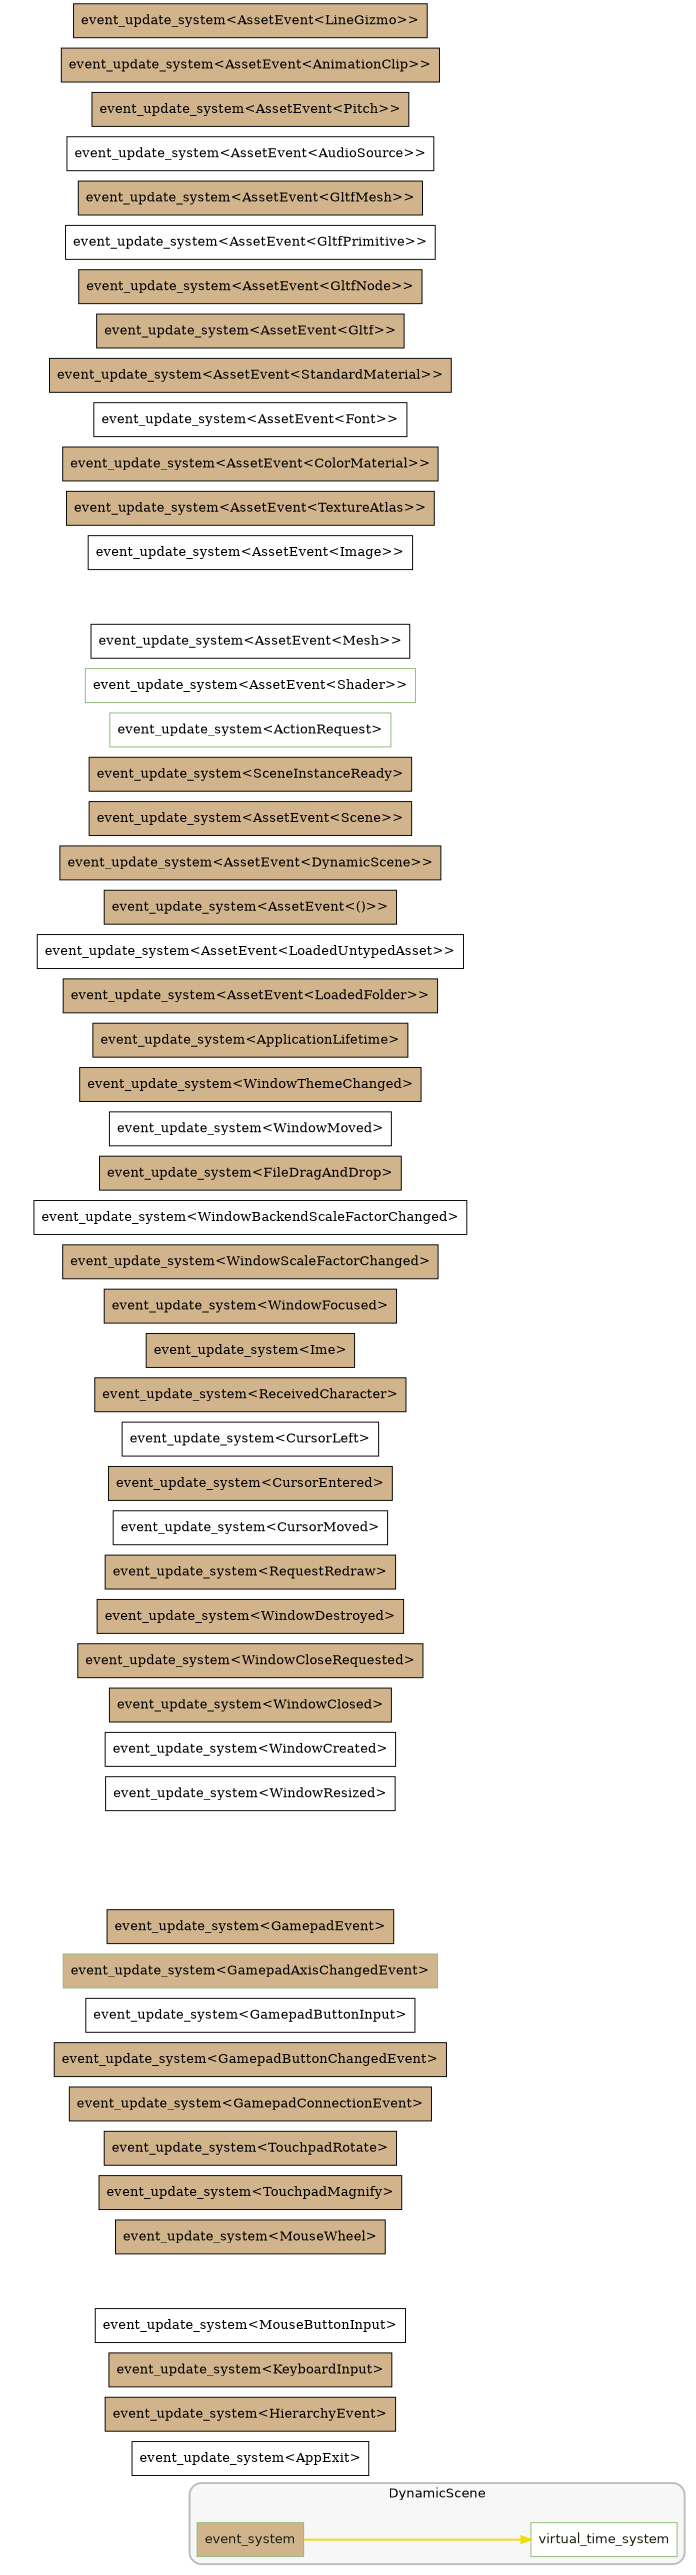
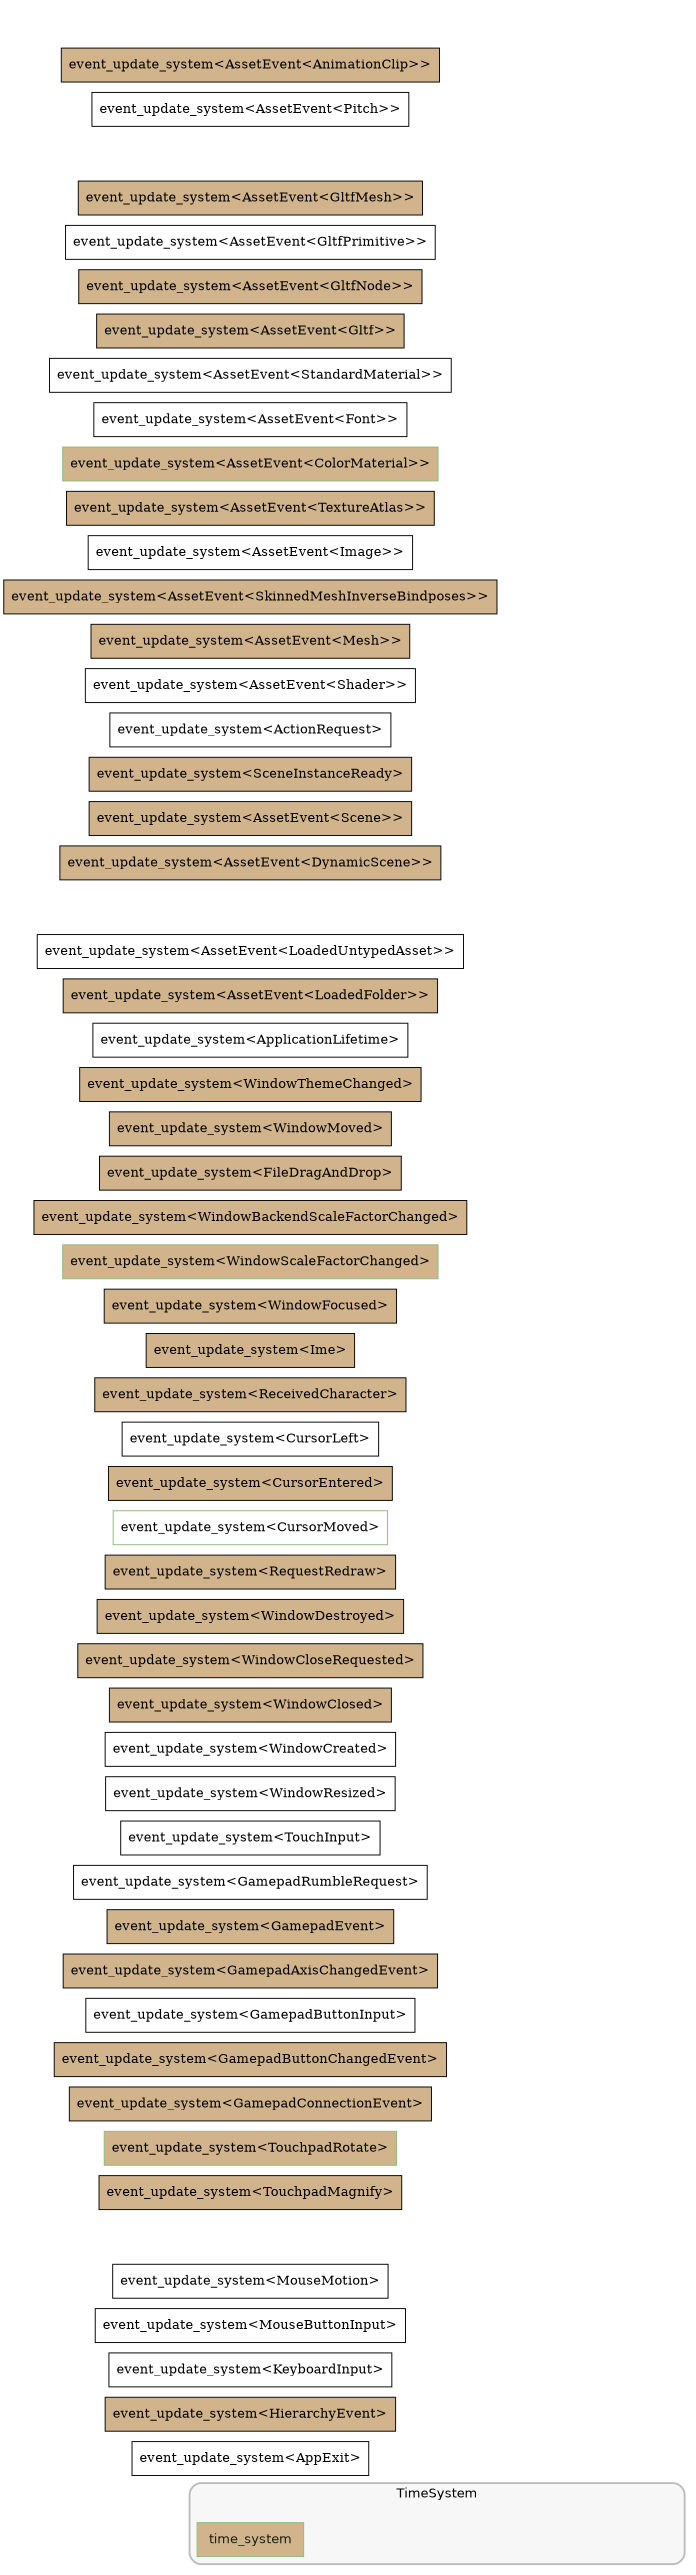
(250, 21) -> none
(250, 109) -> (250, 109)
(250, 154) -> none
(250, 375) -> (250, 375)
(250, 464) -> (250, 464)
none -> (250, 597)
(250, 641) -> (250, 641)
(250, 686) -> (250, 686)
(250, 730) -> (250, 730)
(250, 907) -> none
(250, 1040) -> (250, 1040)
(250, 1129) -> (250, 1129)
(250, 1217) -> (250, 1217)
(250, 1262) -> (250, 1262)
(250, 1528) -> (250, 1528)
none -> (250, 1838)
none -> (250, 1882)
(250, 1971) -> (250, 1971)
(250, 2148) -> (250, 2148)
(250, 2237) -> none
none -> (250, 2281)
(250, 2370) -> (250, 2370)
(437, 2494) -> (437, 2494)
(250, 2540) -> (250, 2540)
(604, 2540) -> none
